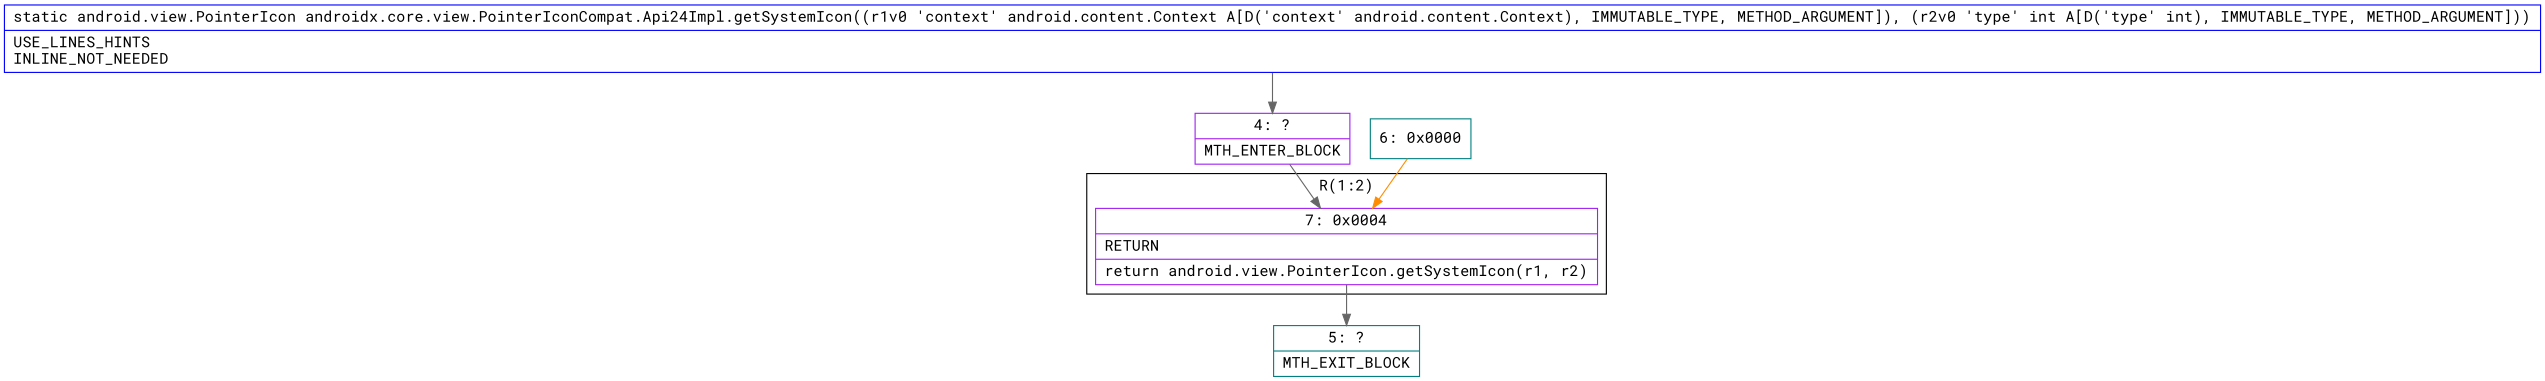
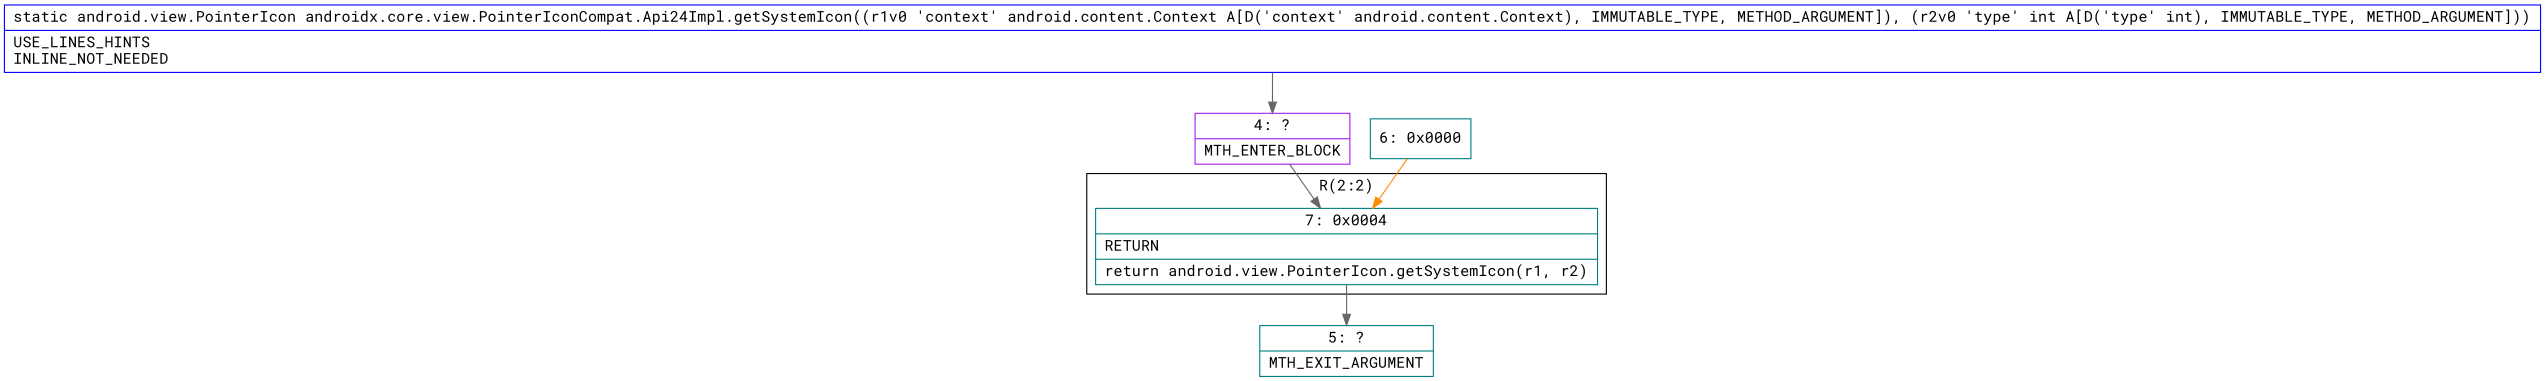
(1347, 186) -> (1347, 186)
(1347, 247) -> (1347, 247)
(1347, 363) -> (1347, 363)
